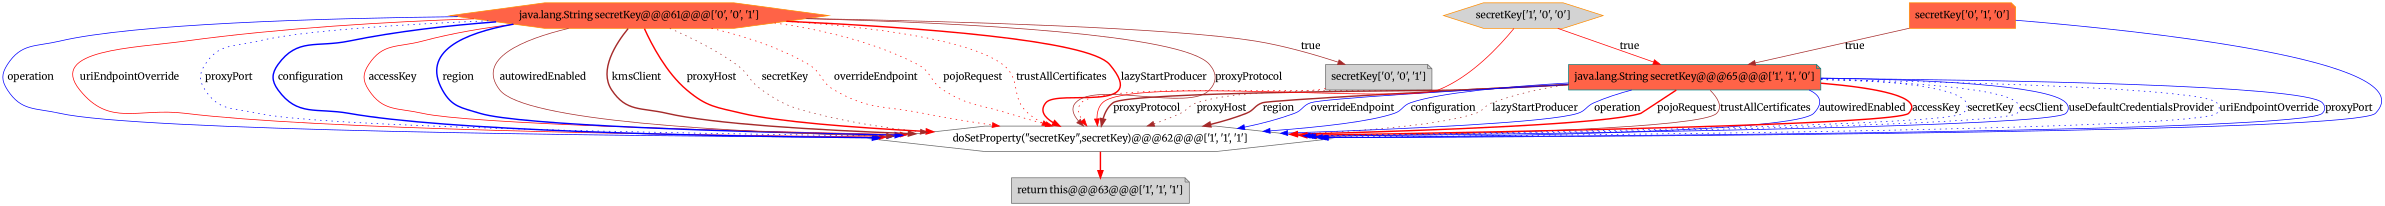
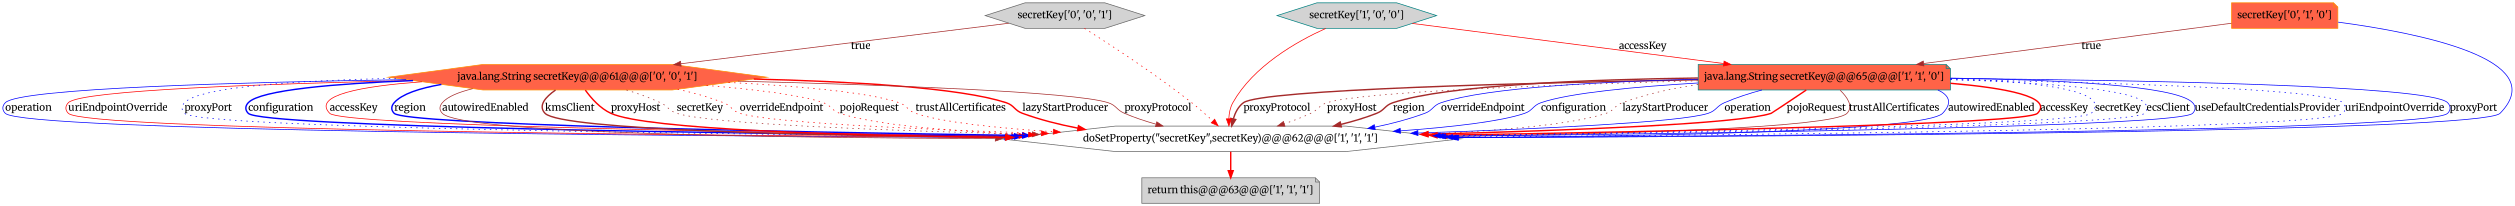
(1523, 16) -> (1357, 16)
(1074, 27) -> (845, 43)
(1630, 46) -> (1643, 46)
(1379, 77) -> (1065, 16)
